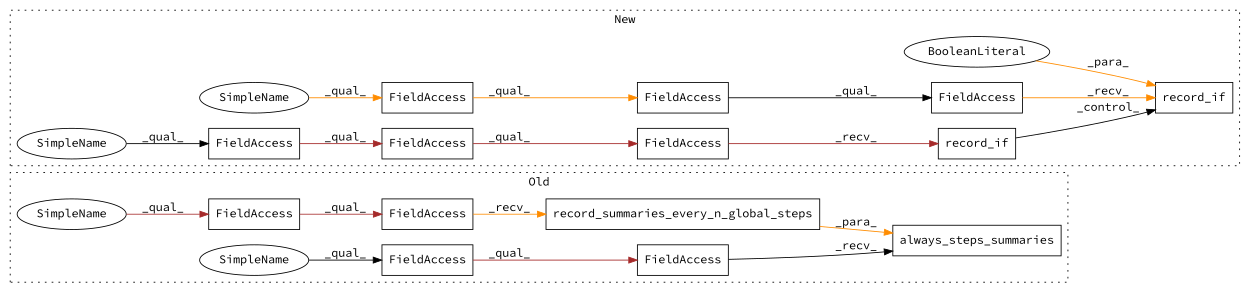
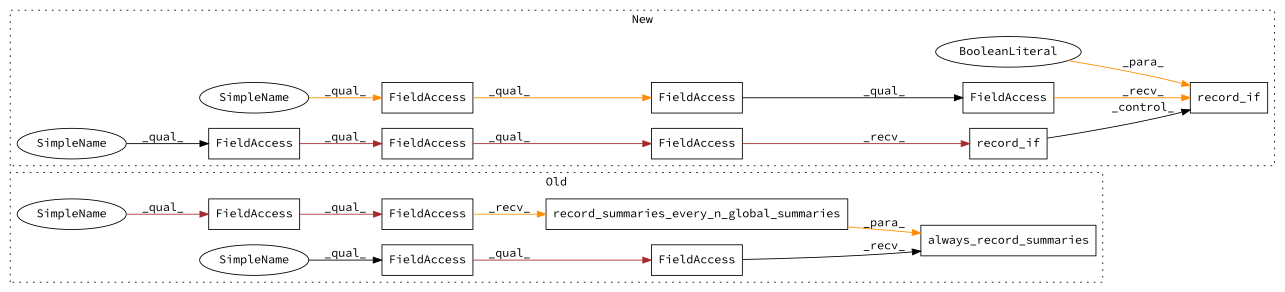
(683, 214) -> (697, 214)
(977, 241) -> (1008, 241)
